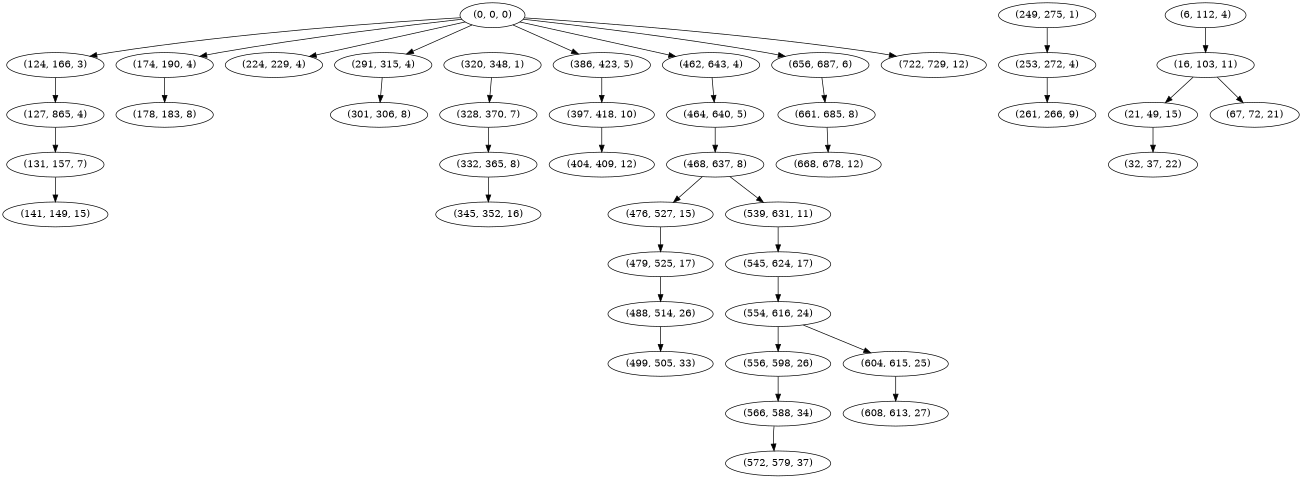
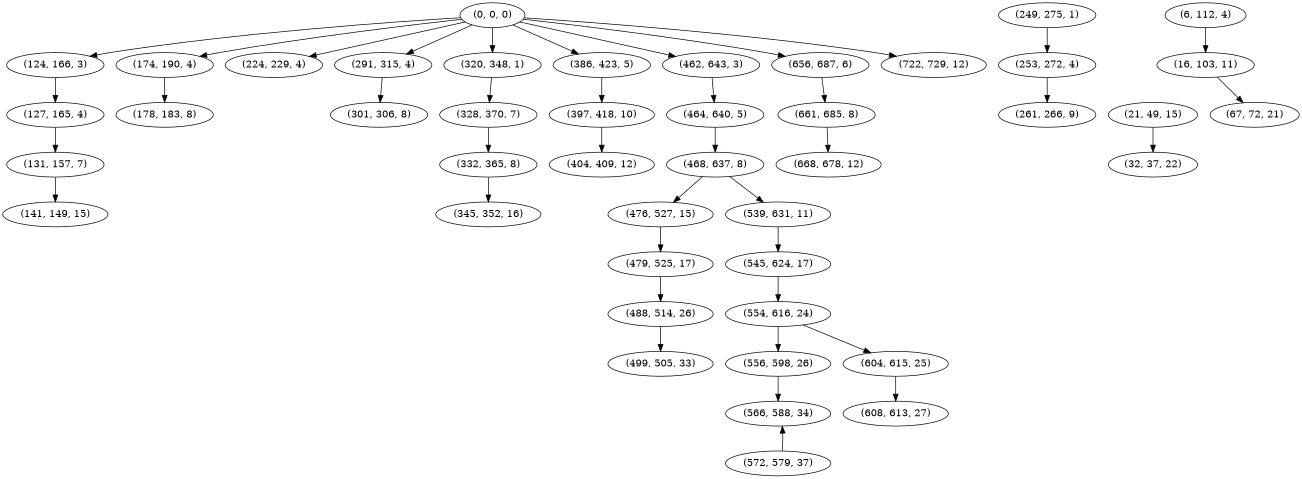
none -> (492, 37)
(711, 65) -> (711, 65)
(1182, 88) -> none
(55, 115) -> (55, 115)
(774, 435) -> (783, 442)
